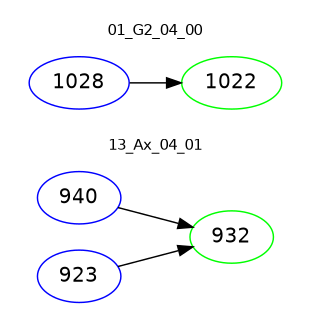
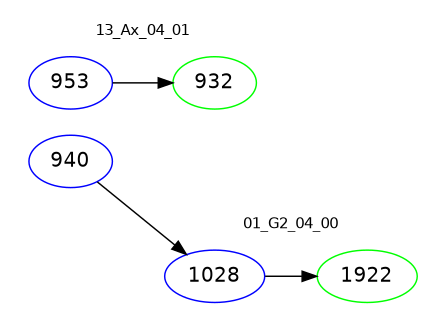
(232, 83) -> (367, 276)
(148, 215) -> (136, 213)
(79, 276) -> (71, 83)
